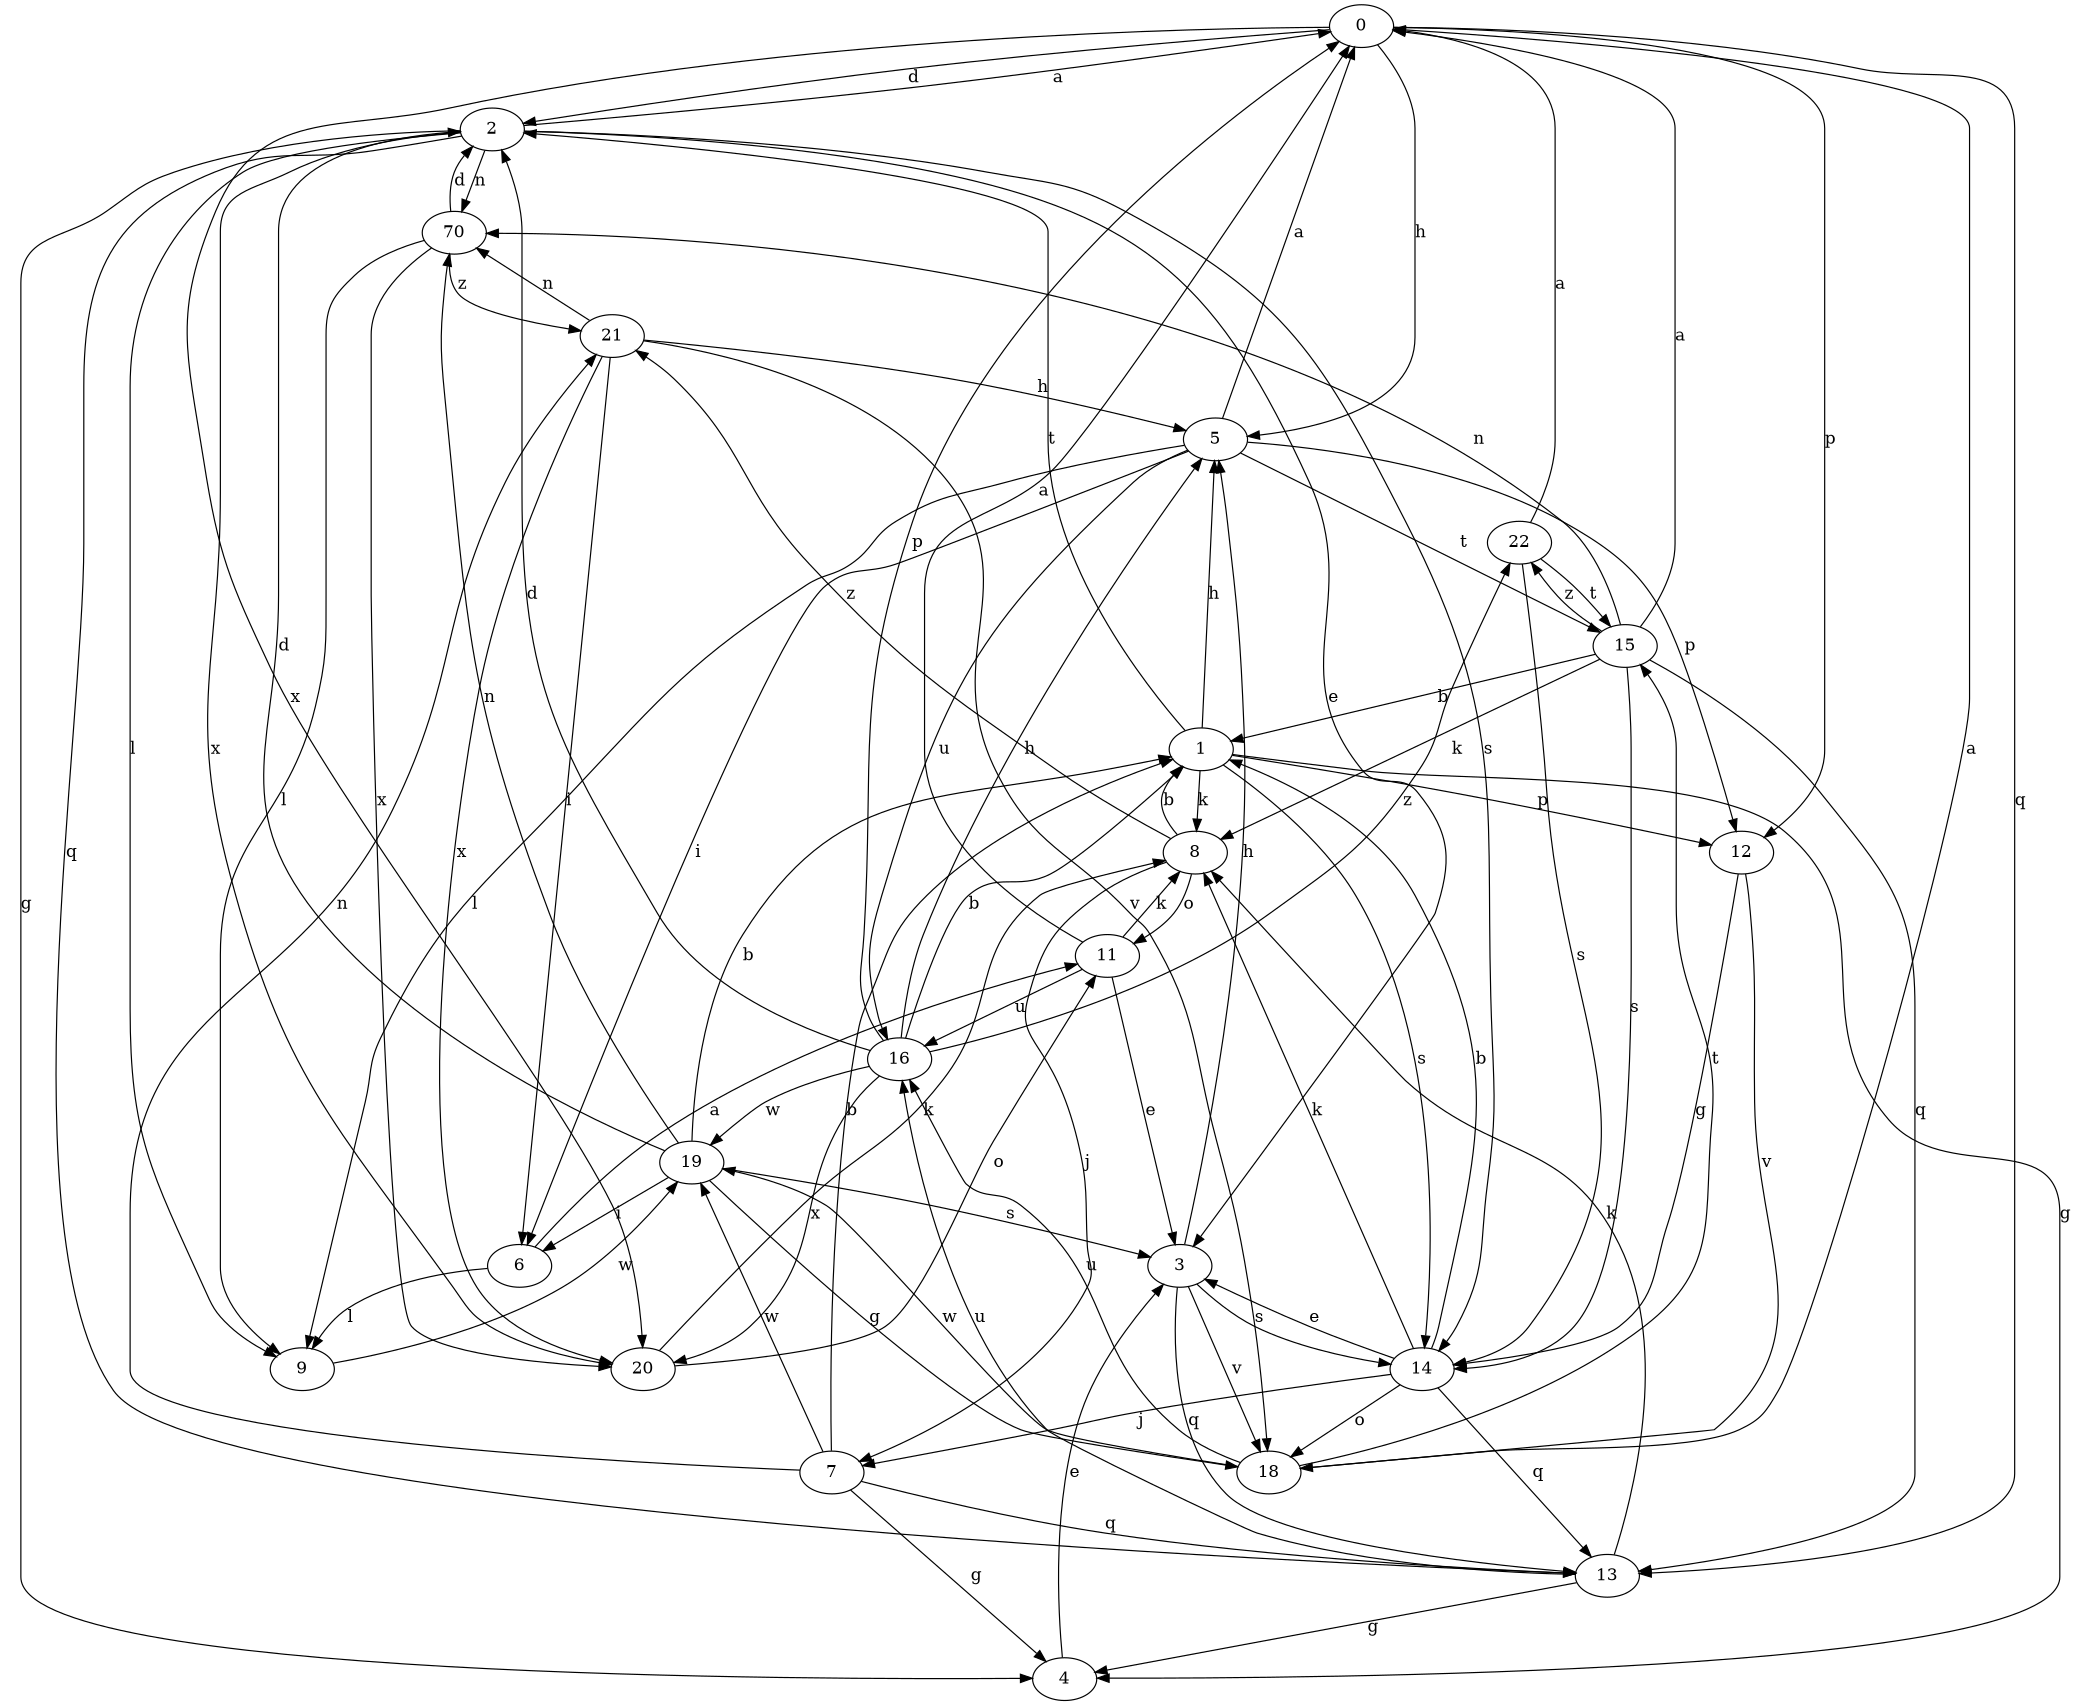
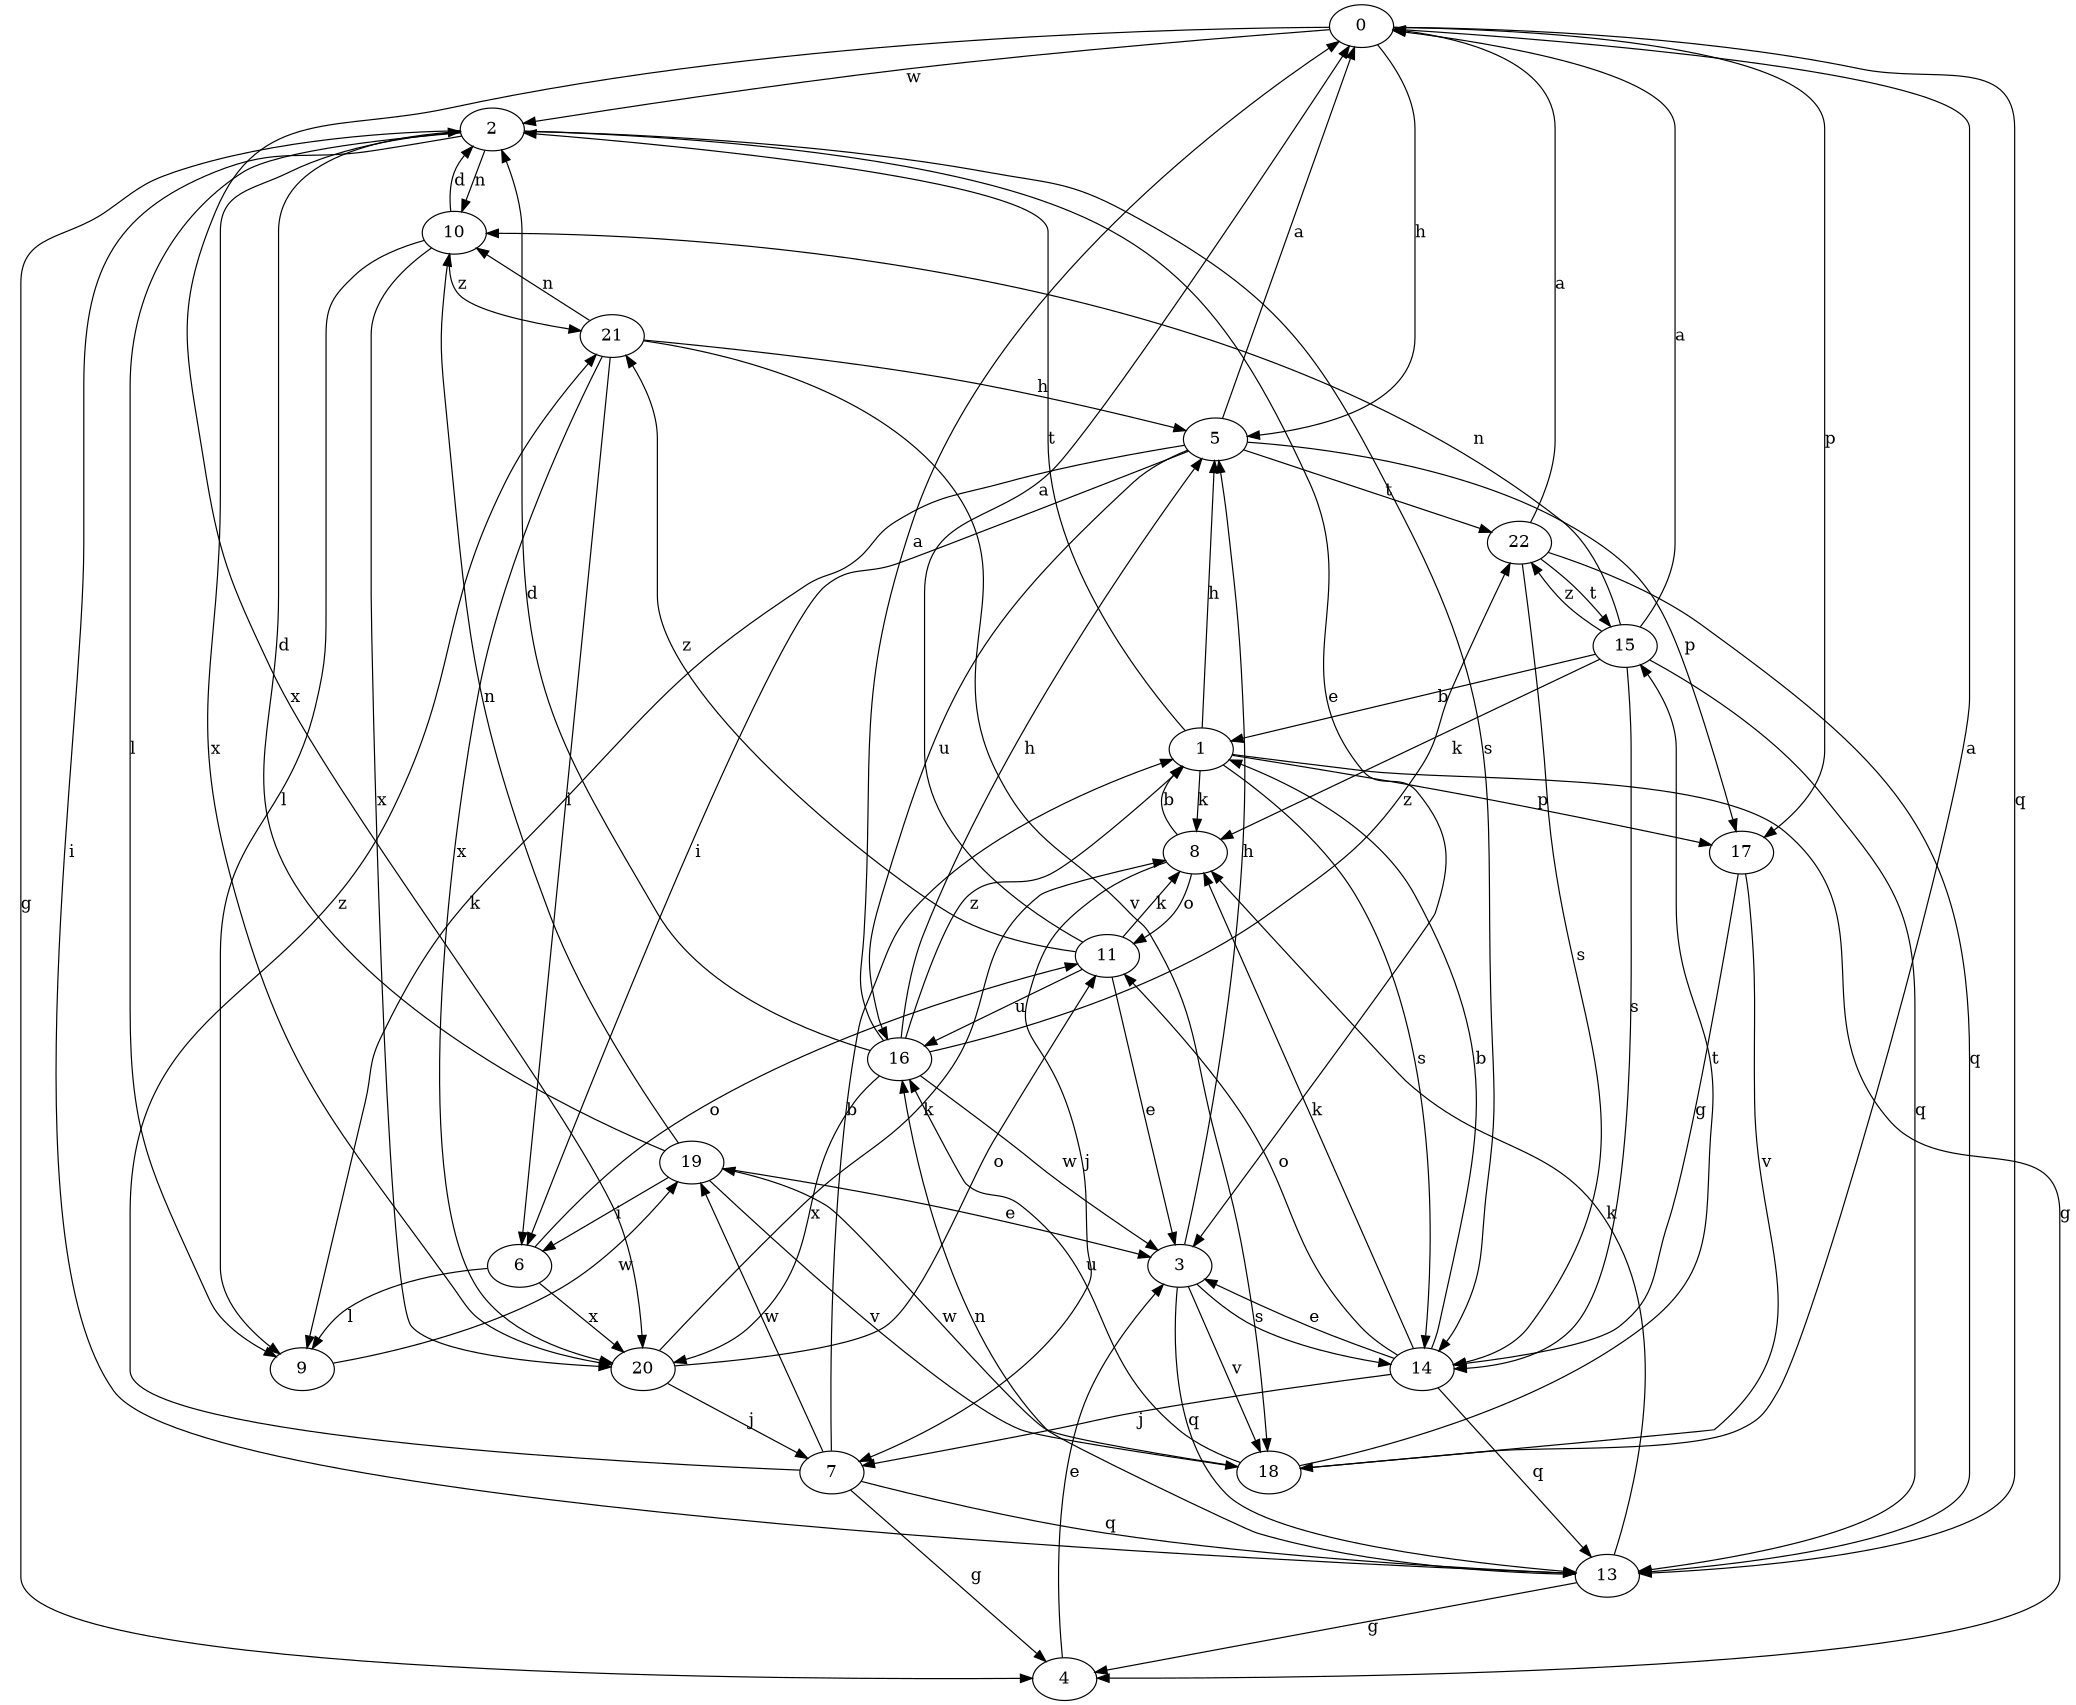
(914, 78) -> (914, 78)
(922, 86) -> none
(454, 233) -> (454, 233)
(1398, 531) -> (1362, 489)
(918, 543) -> (918, 543)
(889, 644) -> (756, 754)
(829, 841) -> none
(72, 853) -> (72, 853)
(1742, 853) -> (1742, 853)
(343, 904) -> (343, 904)
(475, 904) -> (475, 904)
(974, 904) -> (974, 904)
none -> (1970, 1085)
(789, 1091) -> (1033, 1161)
(715, 1111) -> (715, 1111)
(1011, 1214) -> (1011, 1214)
none -> (577, 1314)
(875, 1318) -> (875, 1318)
(980, 1318) -> (980, 1318)
(1351, 1417) -> (1271, 1167)
none -> (732, 1418)
